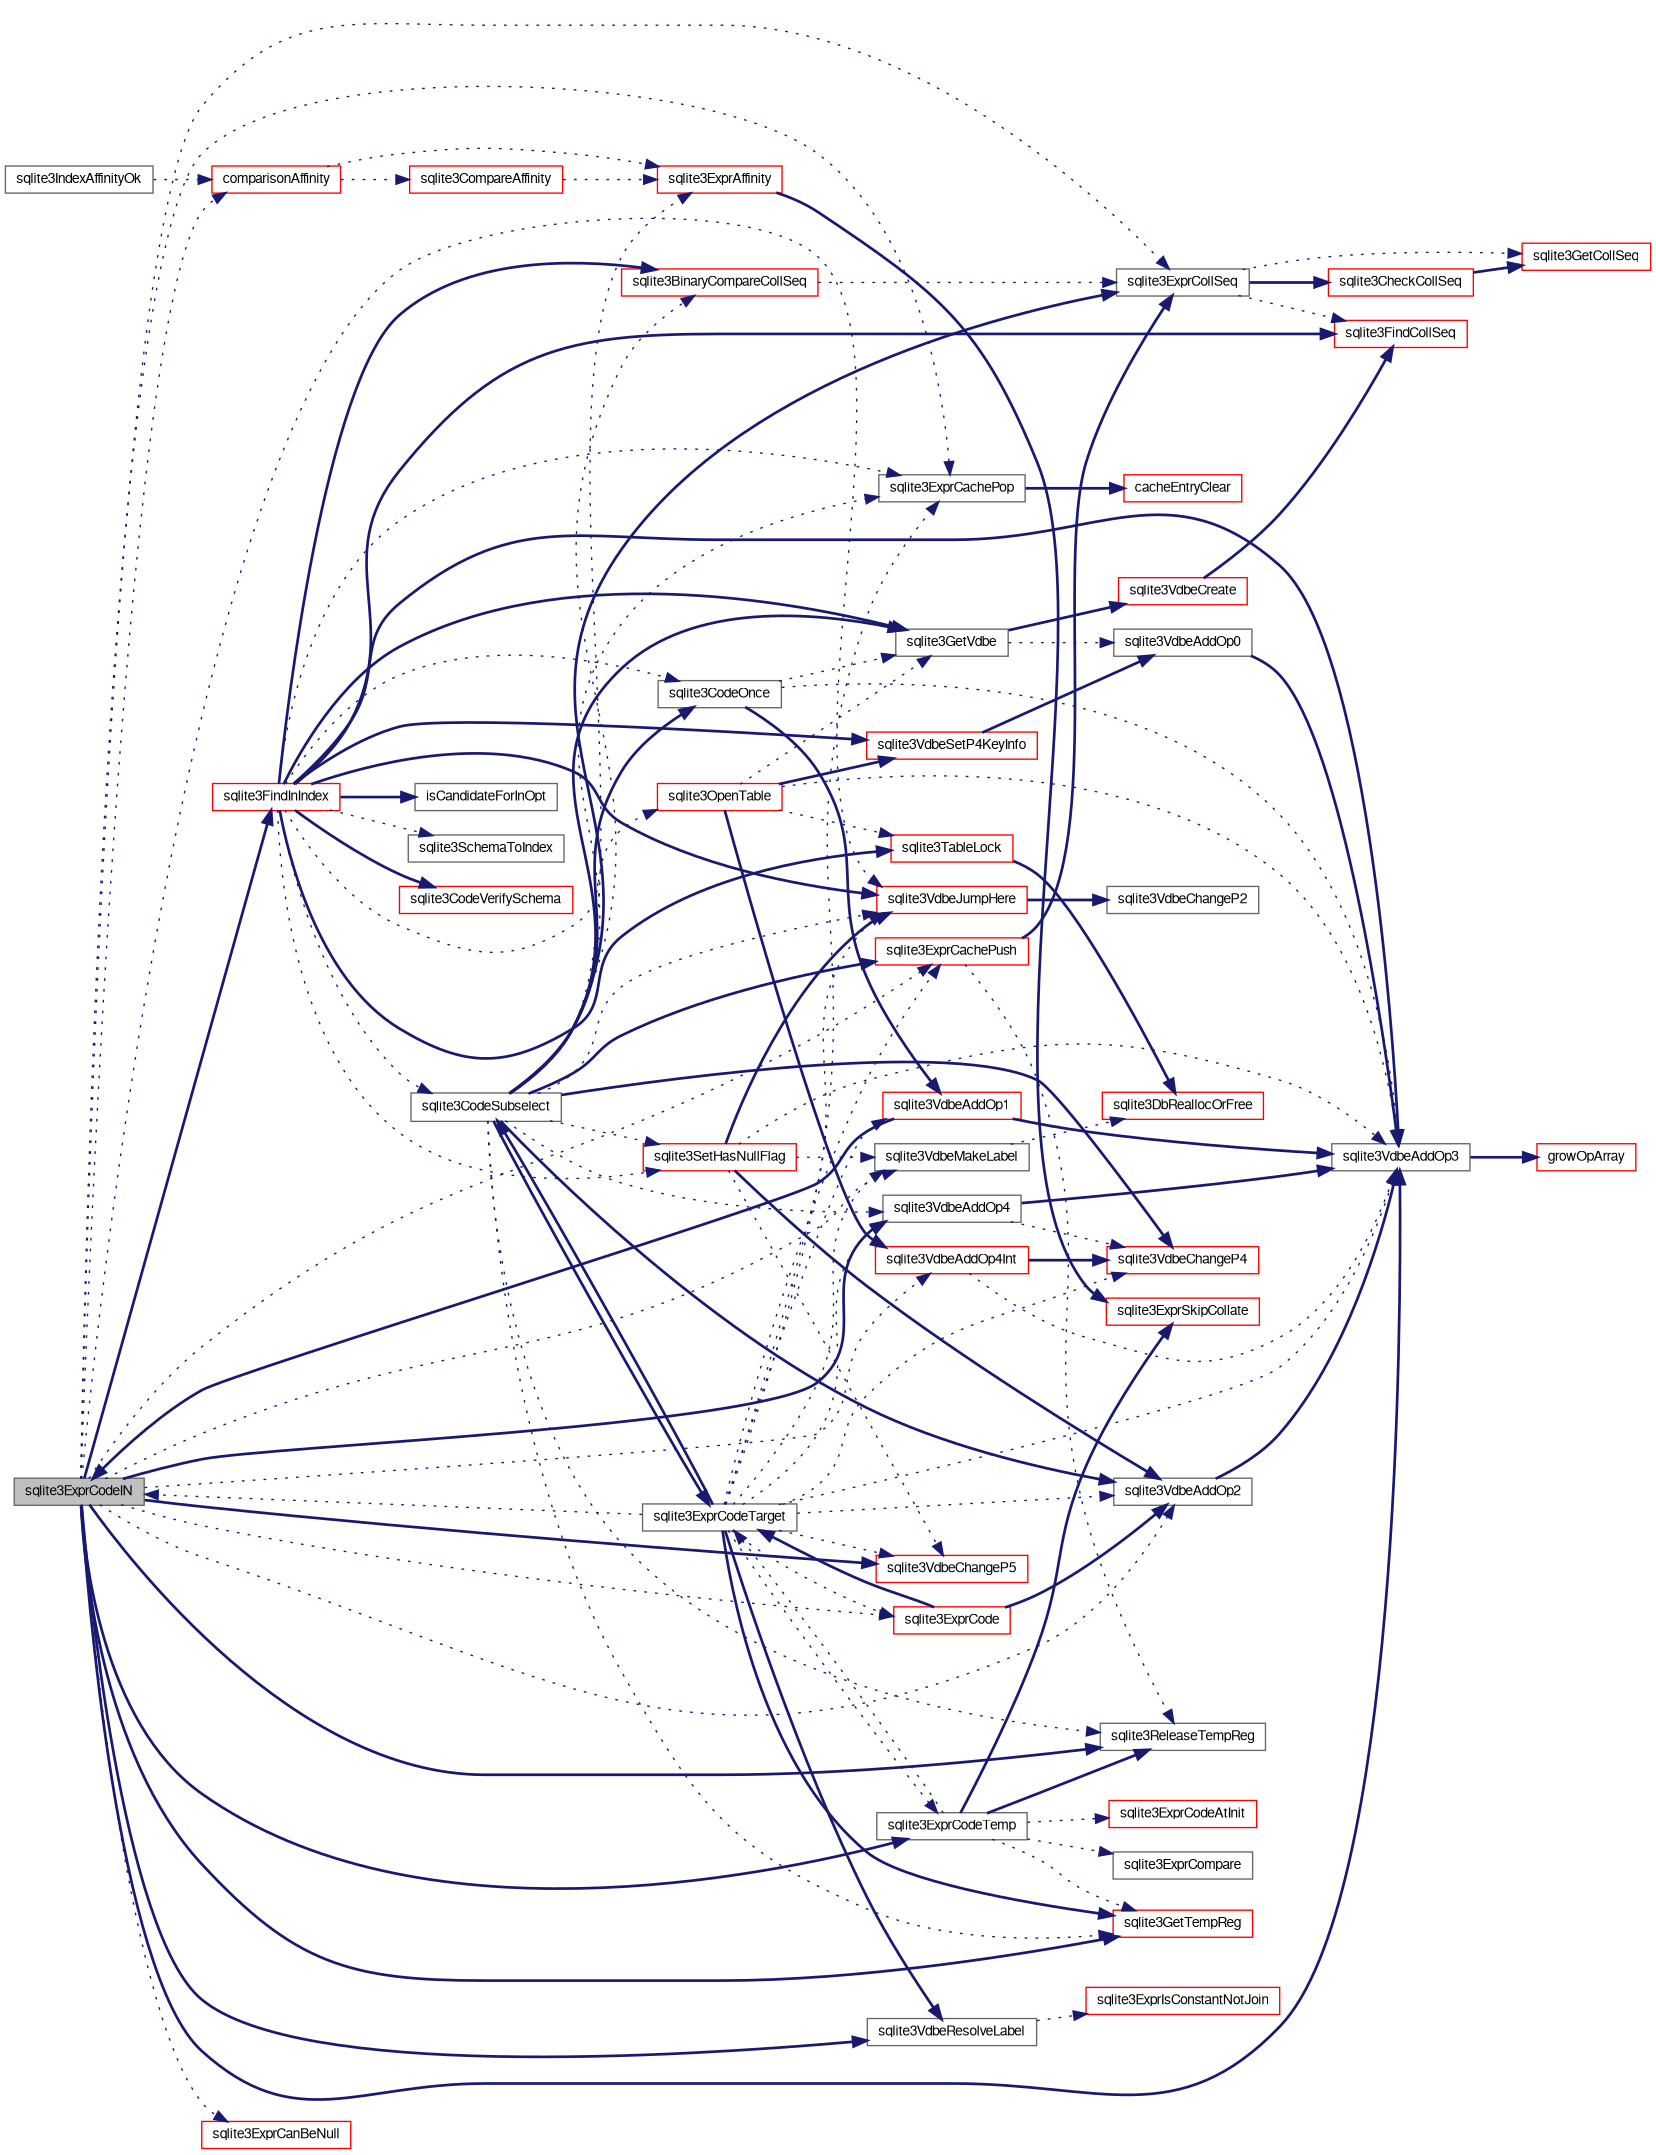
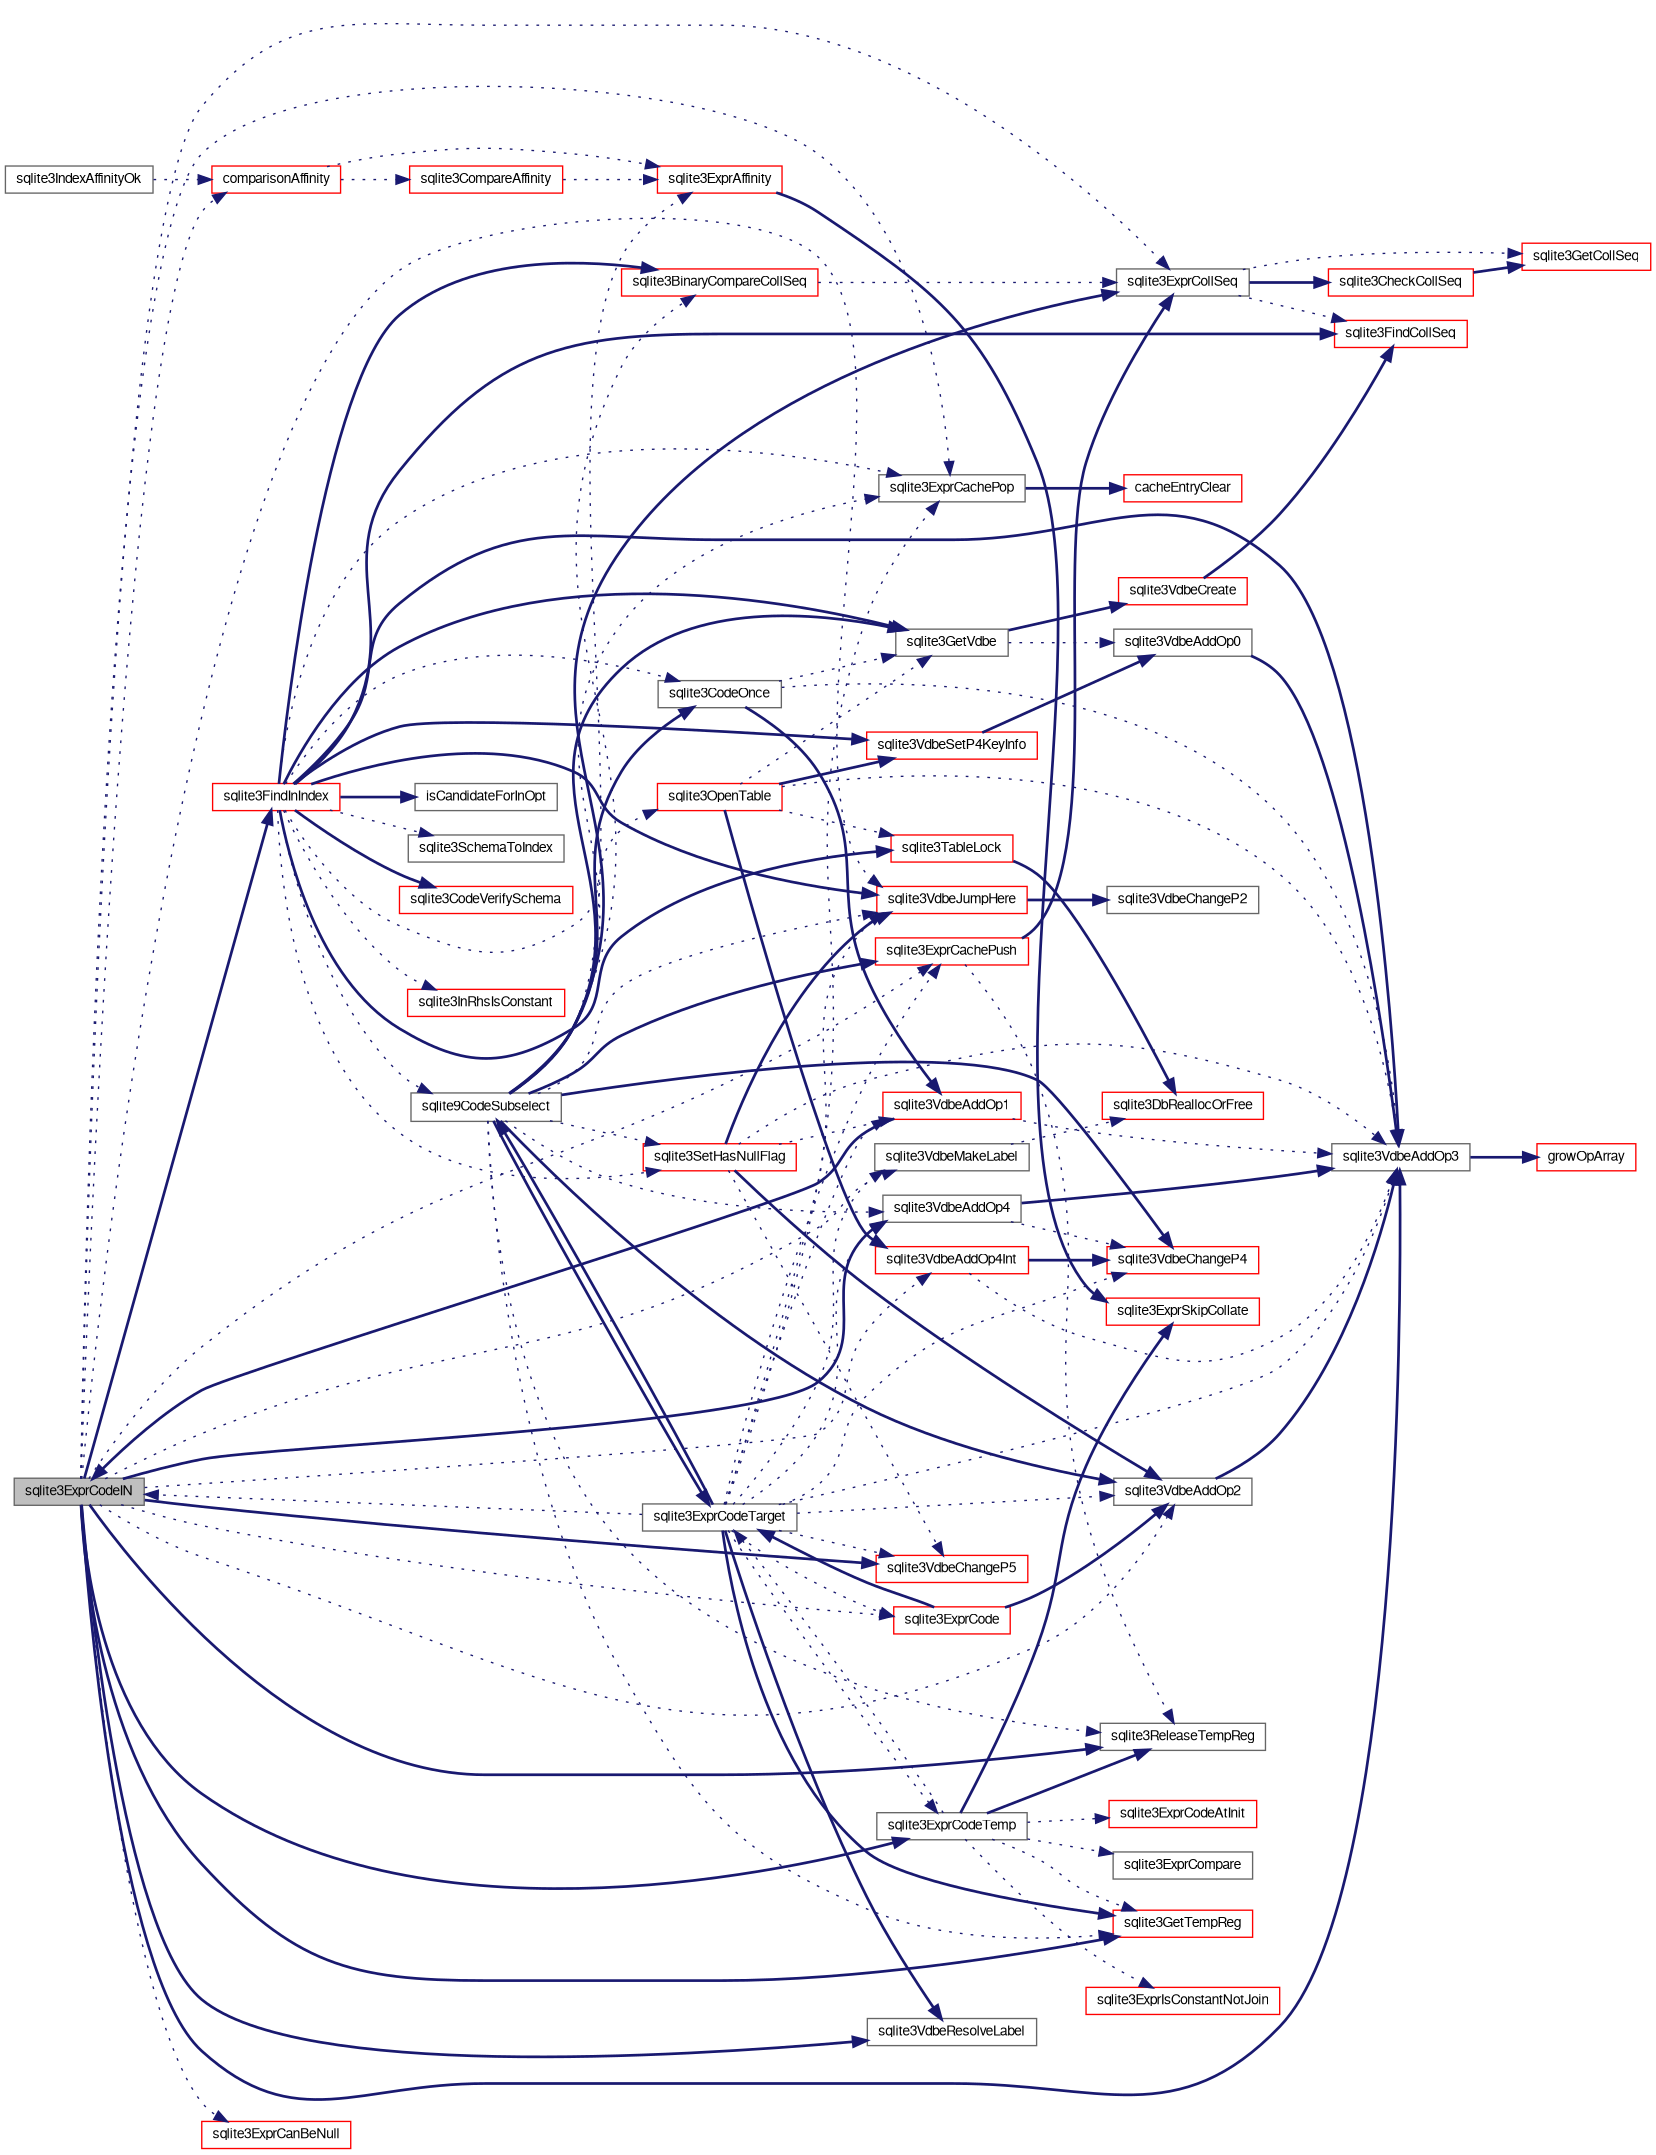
none -> (486, 1003)
(486, 1107) -> (486, 1107)
(1164, 1141) -> (1164, 1141)
(812, 1157) -> (834, 1132)
(1055, 2018) -> (1047, 1918)
